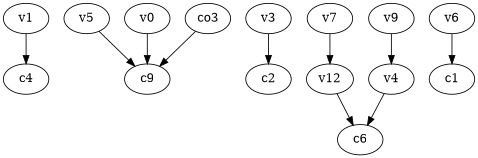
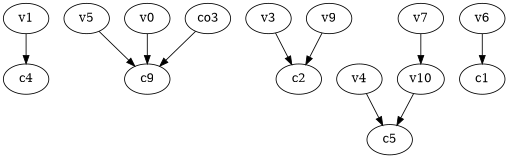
(391, 45) -> (316, 45)
(330, 79) -> (421, 79)
(360, 140) -> (390, 140)
